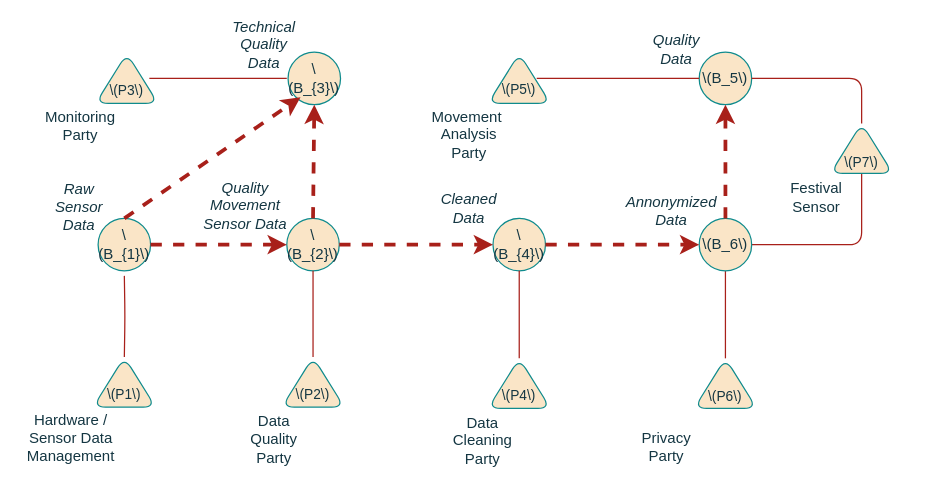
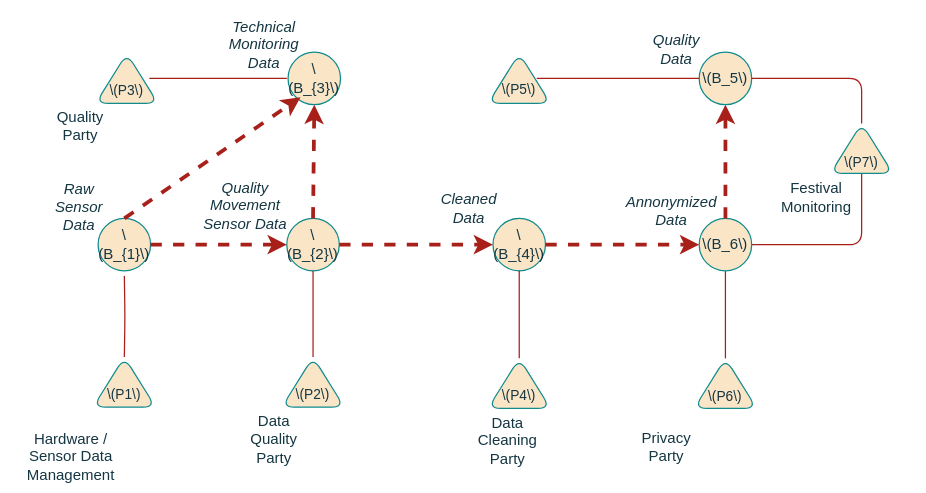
(264, 44) -> (264, 44)
(81, 126) -> (81, 126)
(469, 134) -> none
(817, 197) -> (817, 197)
(71, 438) -> (71, 457)
(483, 441) -> (508, 441)
